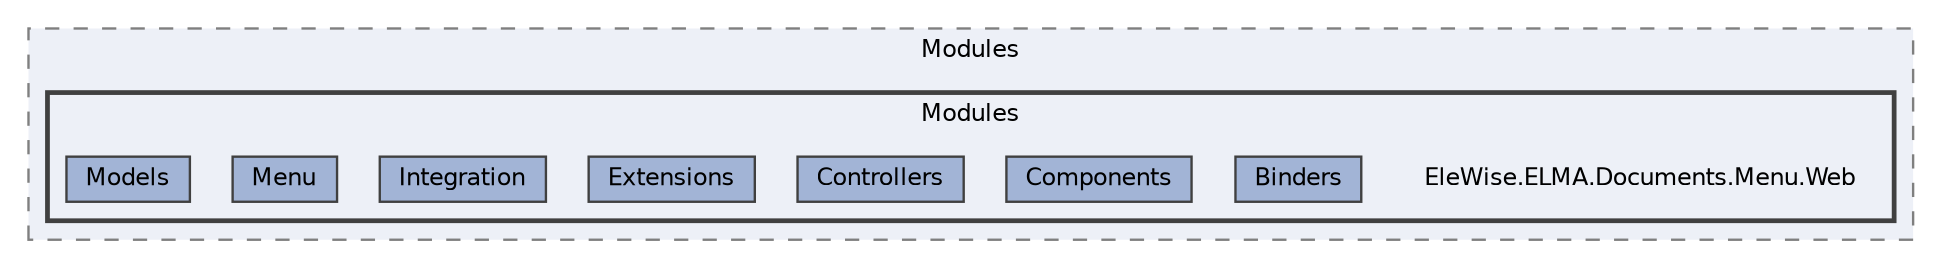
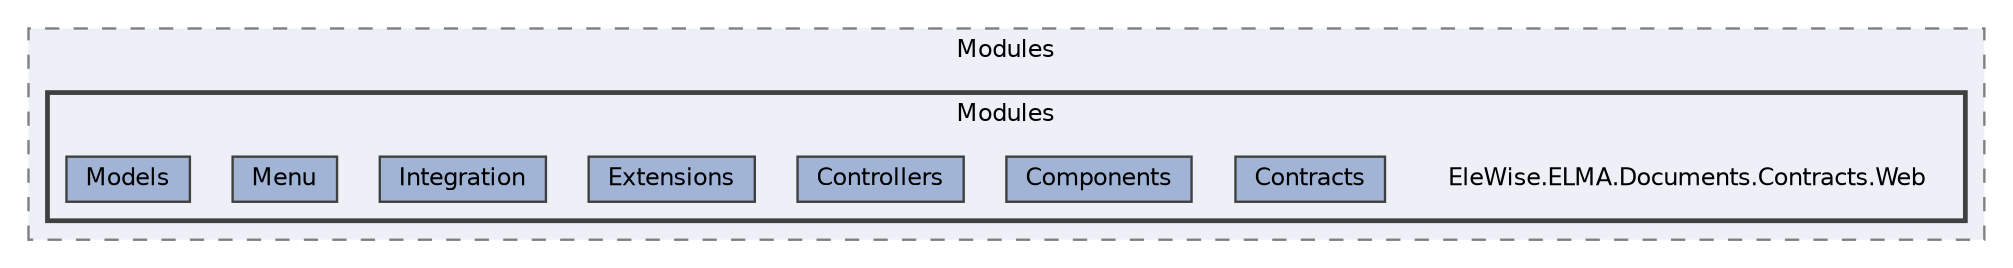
(1298, 179) -> (1310, 179)
(1640, 179) -> (1688, 179)
